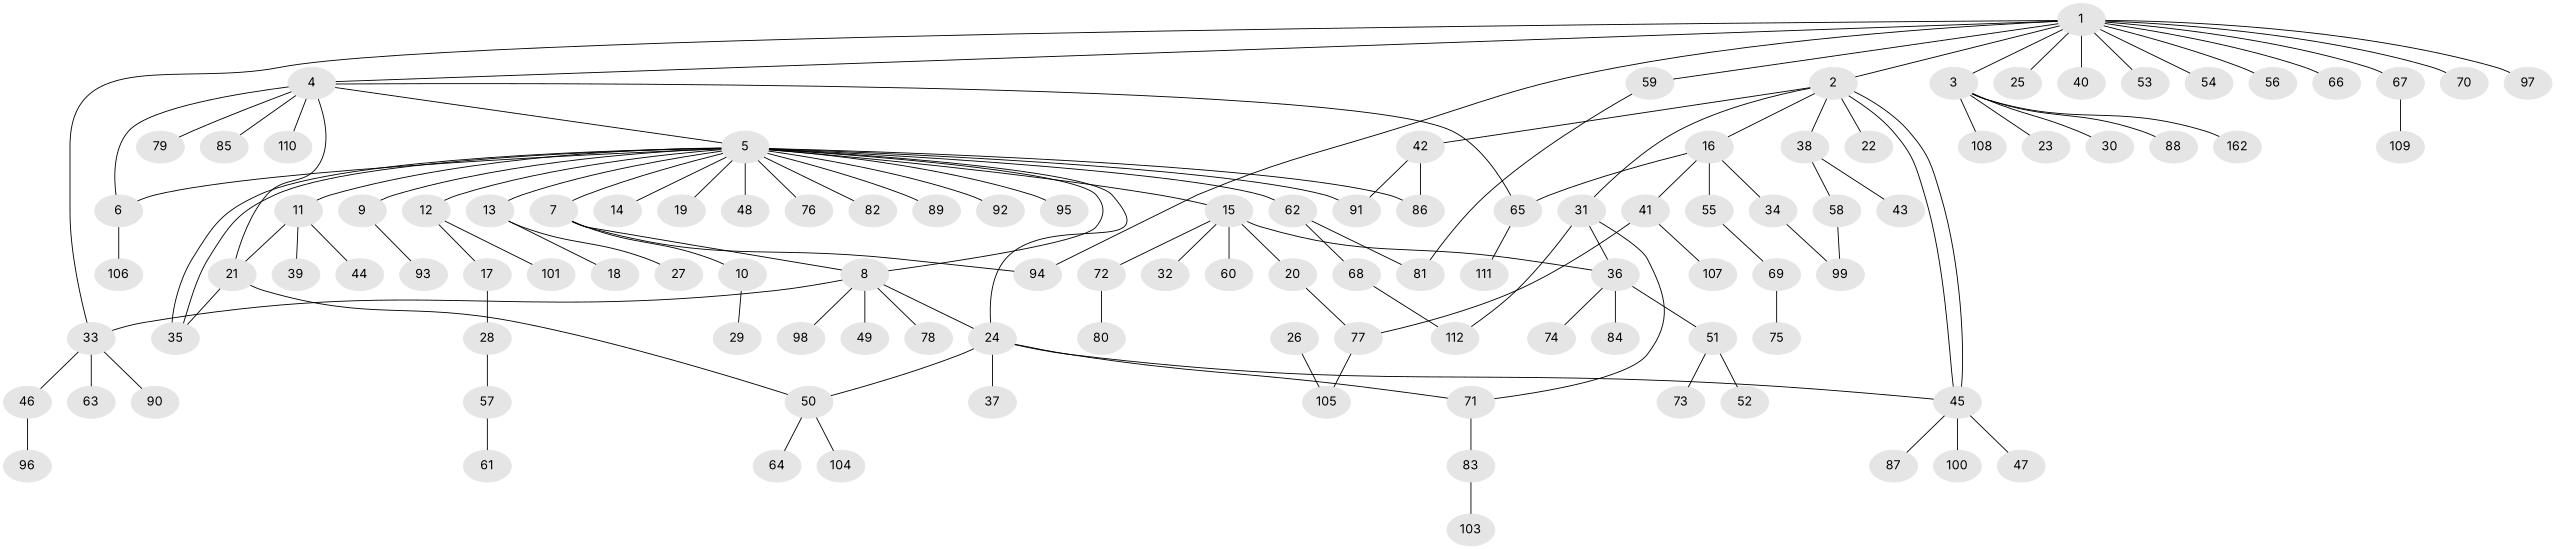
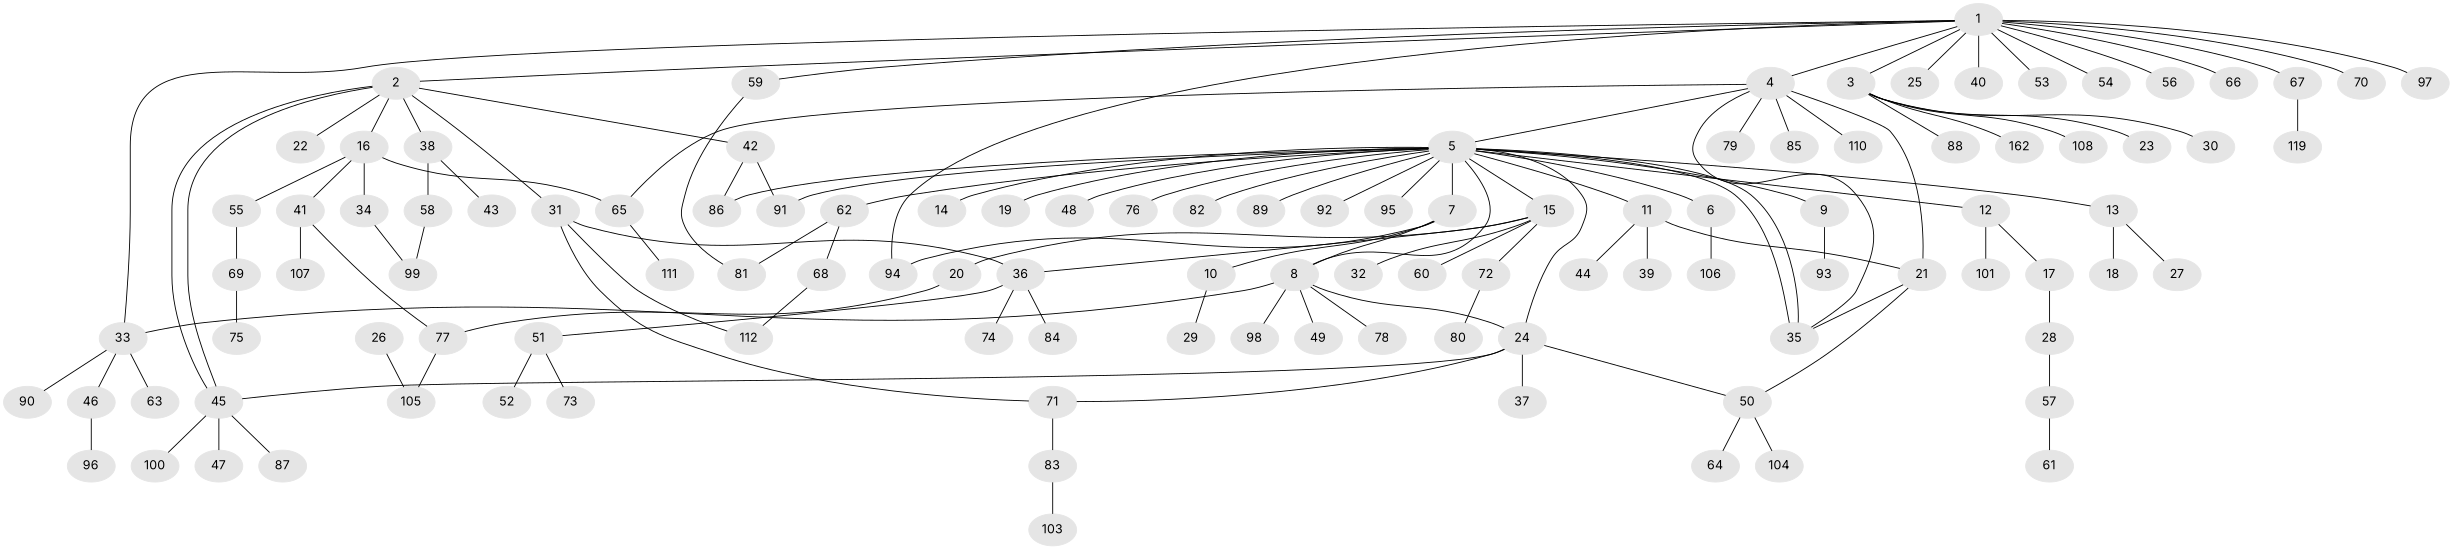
(173, 109) -> (1786, 177)
(2400, 147) -> (2298, 147)
